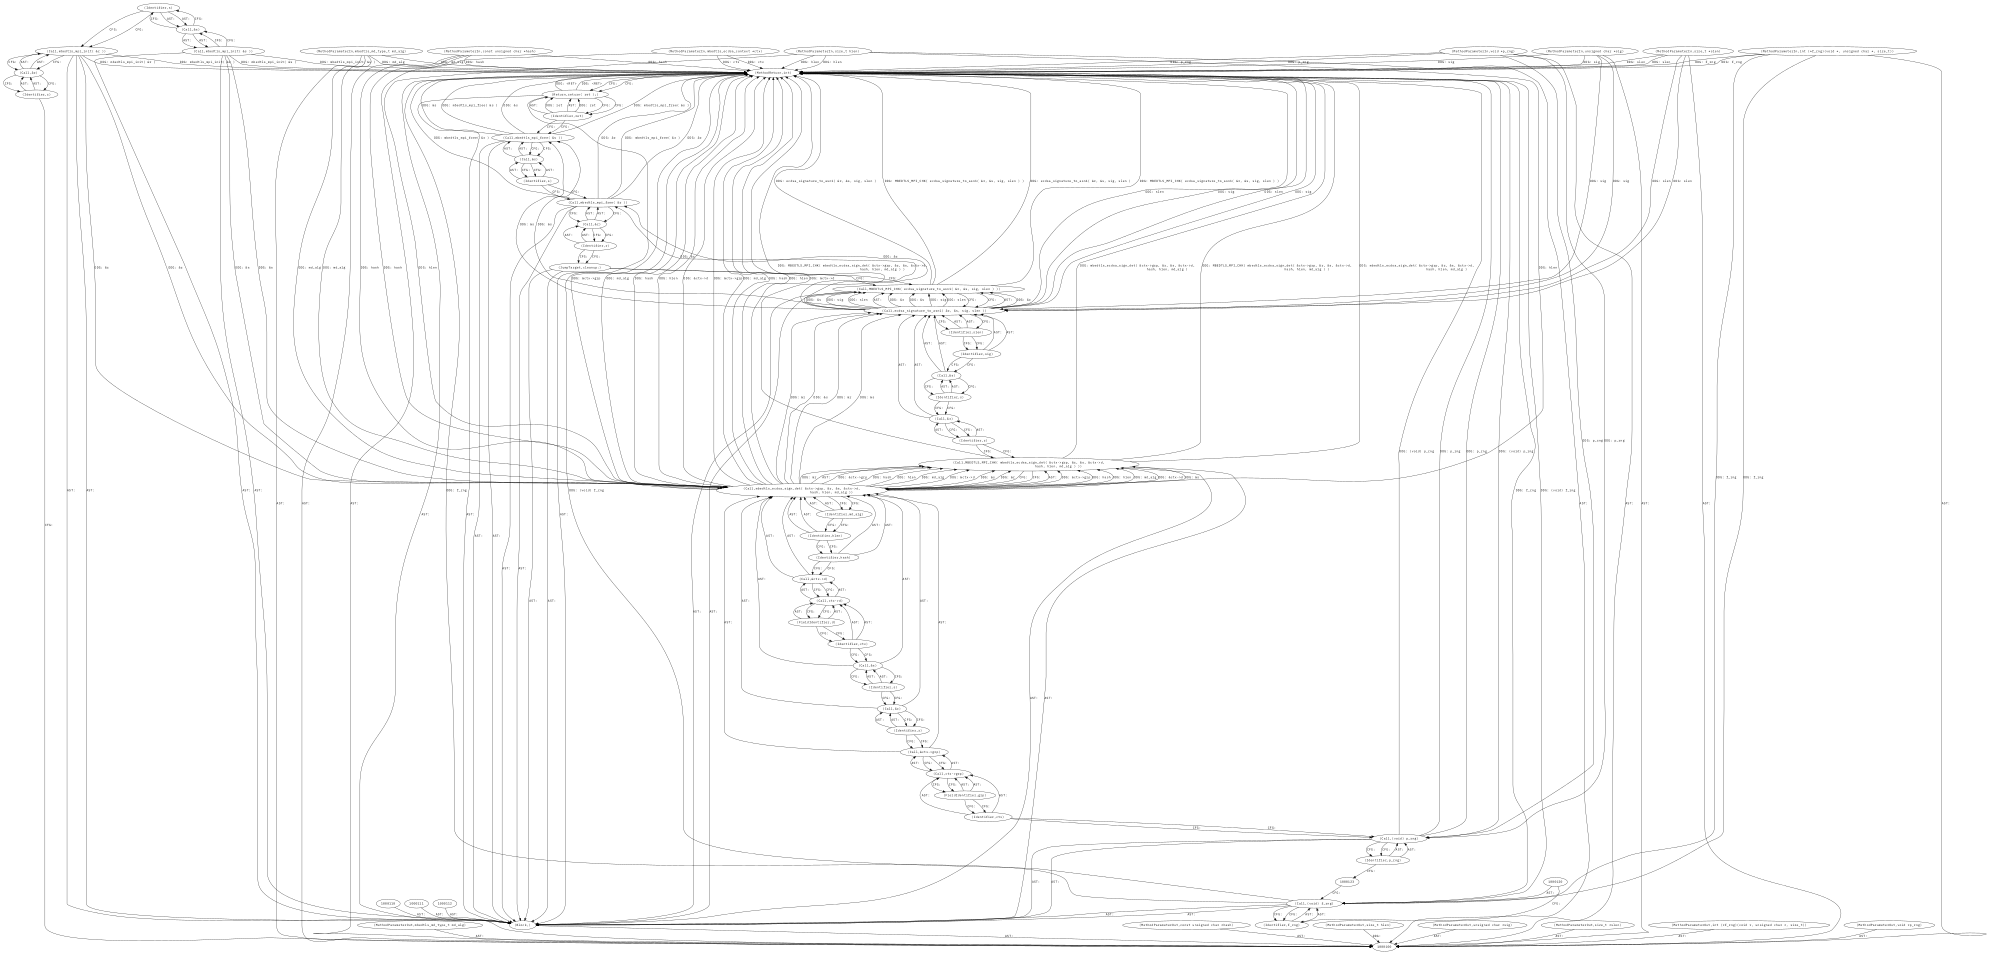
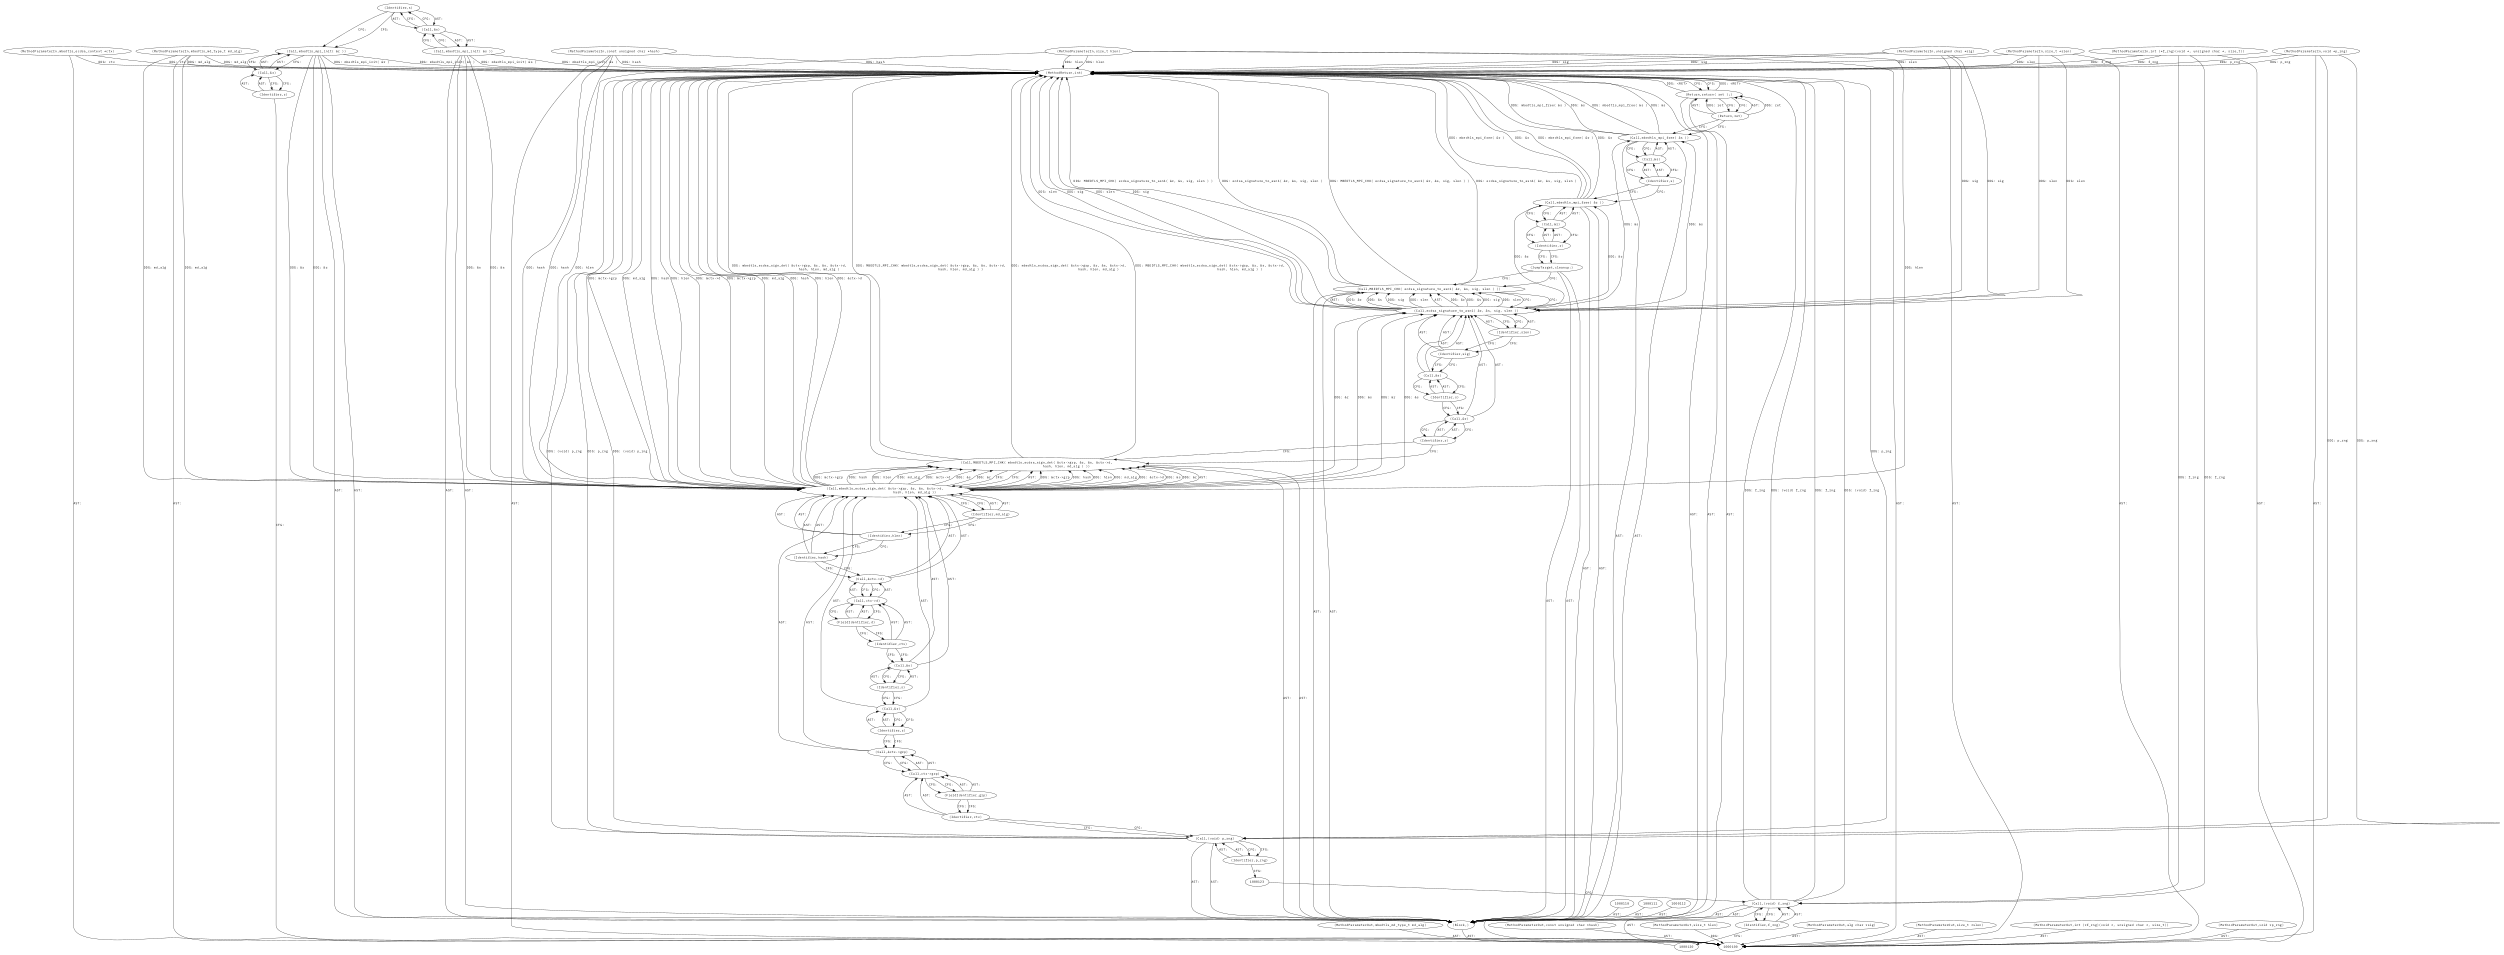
(567, 116) -> (1730, 116)
(1437, 920) -> (1725, 937)
(1472, 925) -> (1841, 925)
